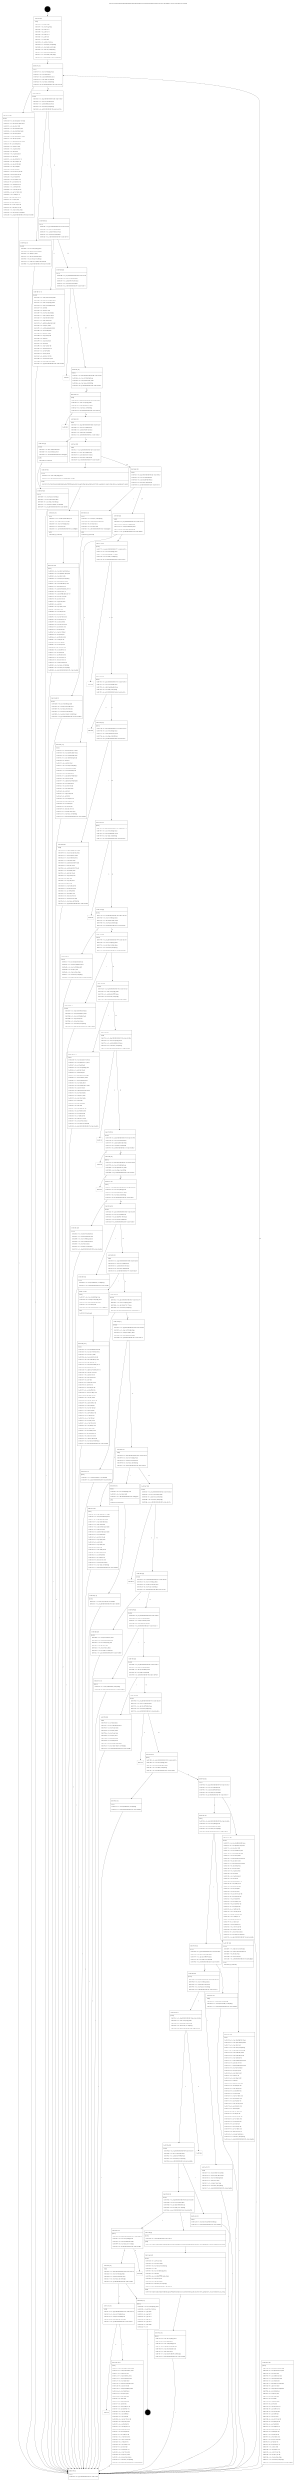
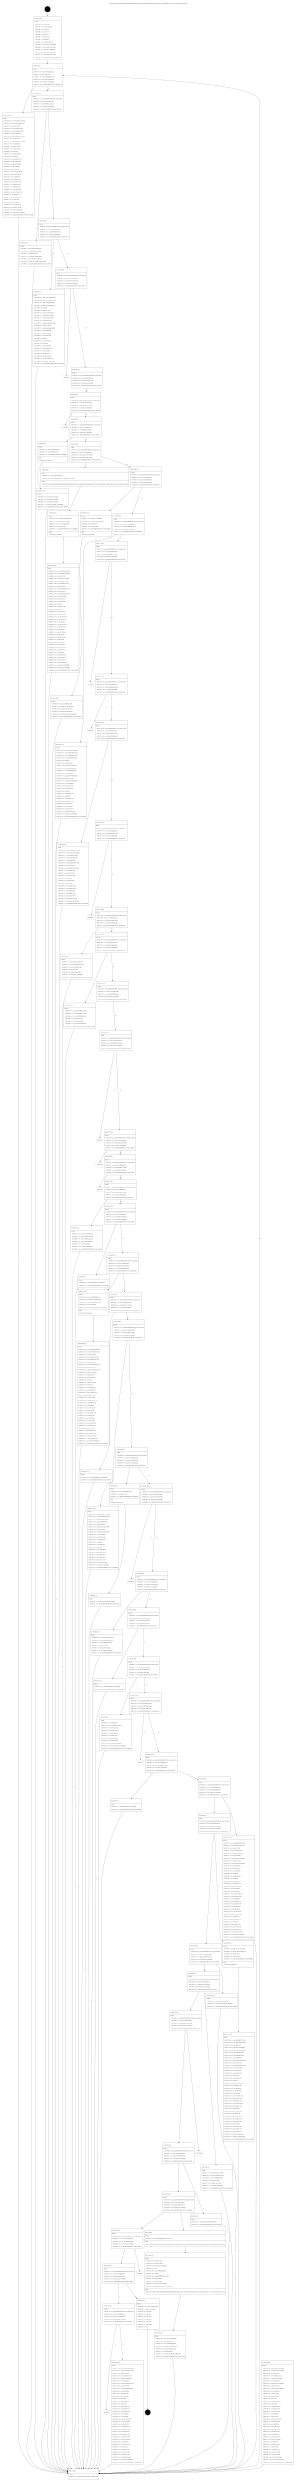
(83, 1090) -> none
